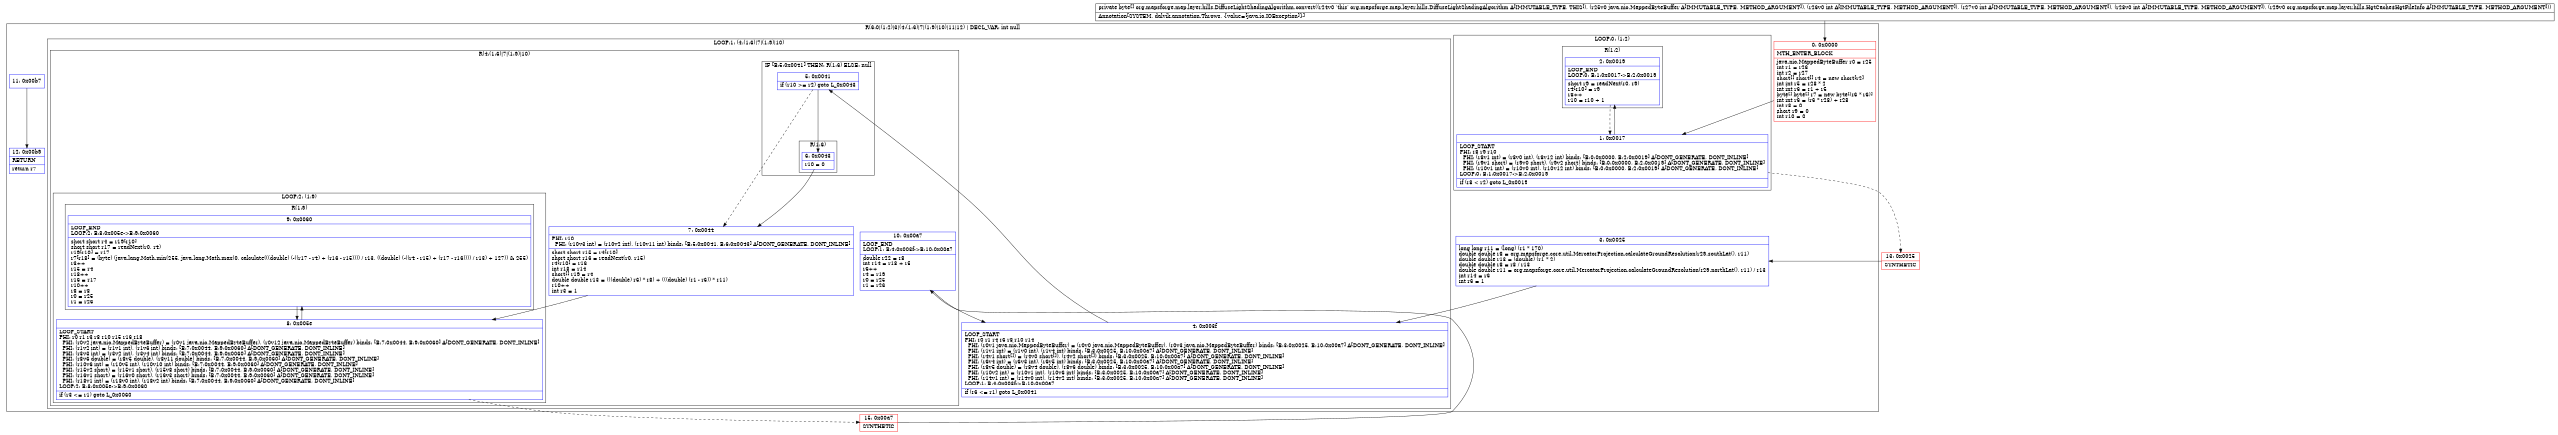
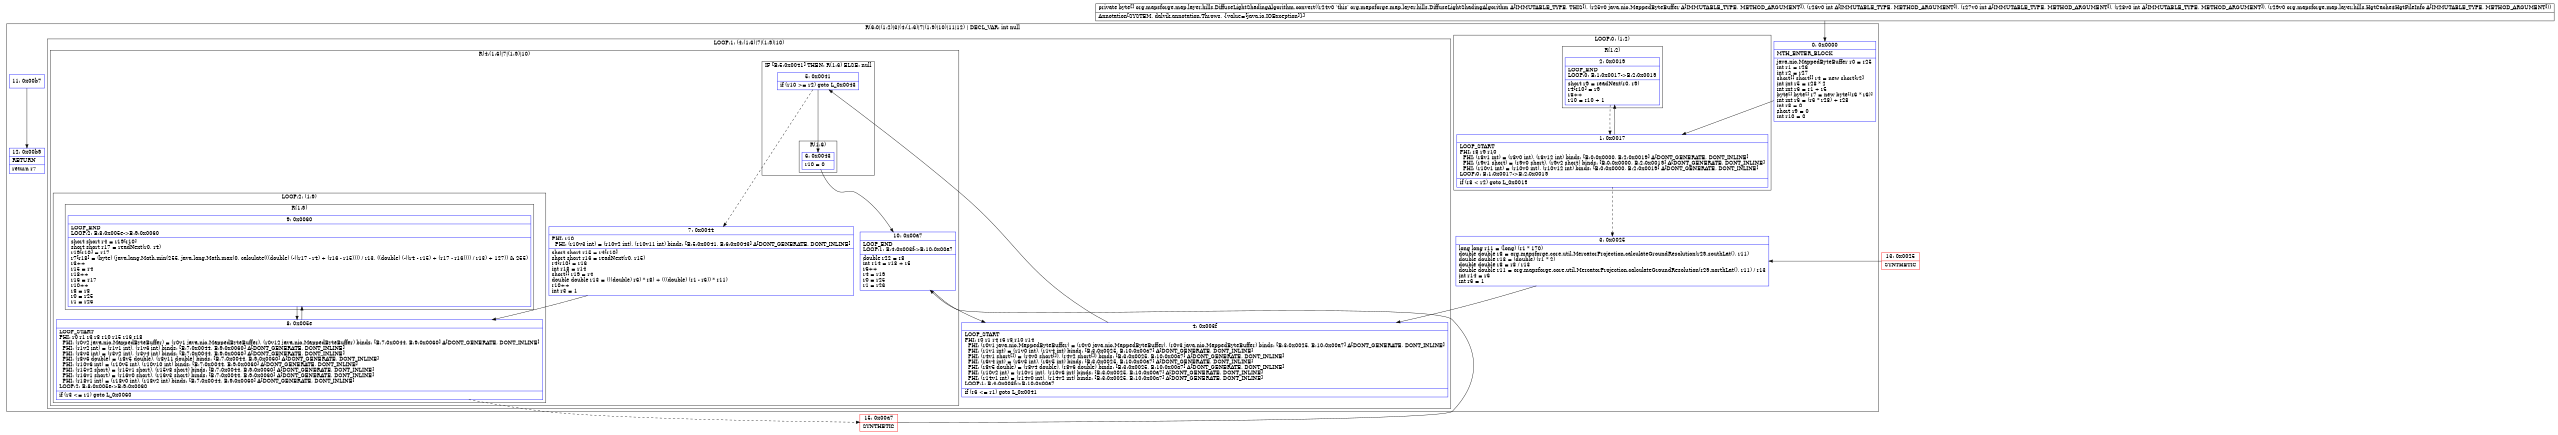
(1825, 81) -> (1825, 81)
(1855, 185) -> (1612, 210)
(791, 200) -> (858, 194)
